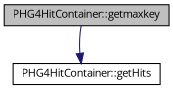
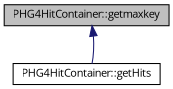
(80, 39) -> (94, 50)
